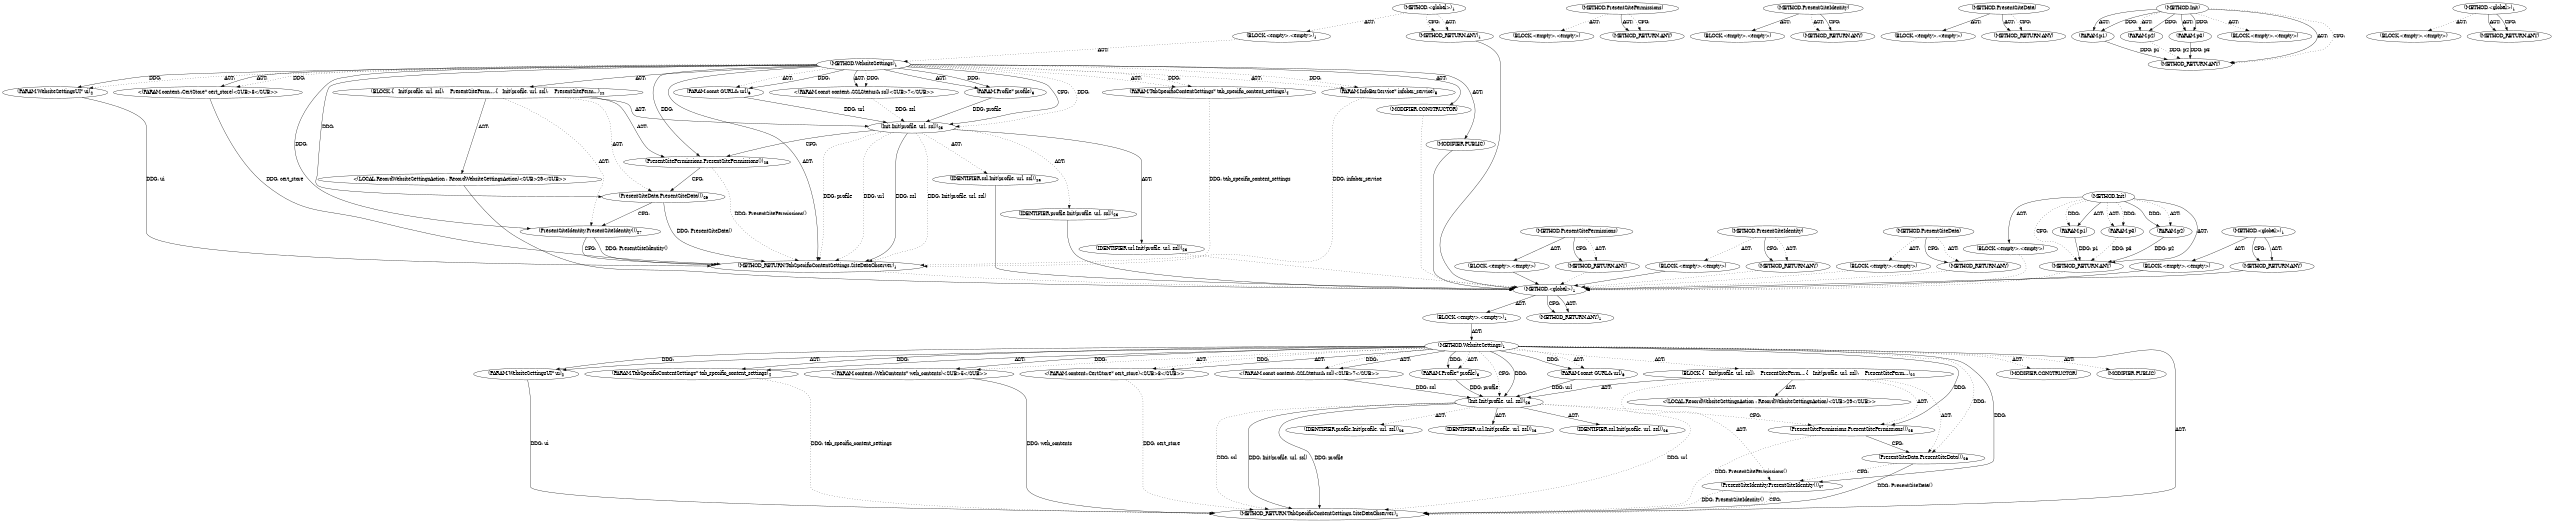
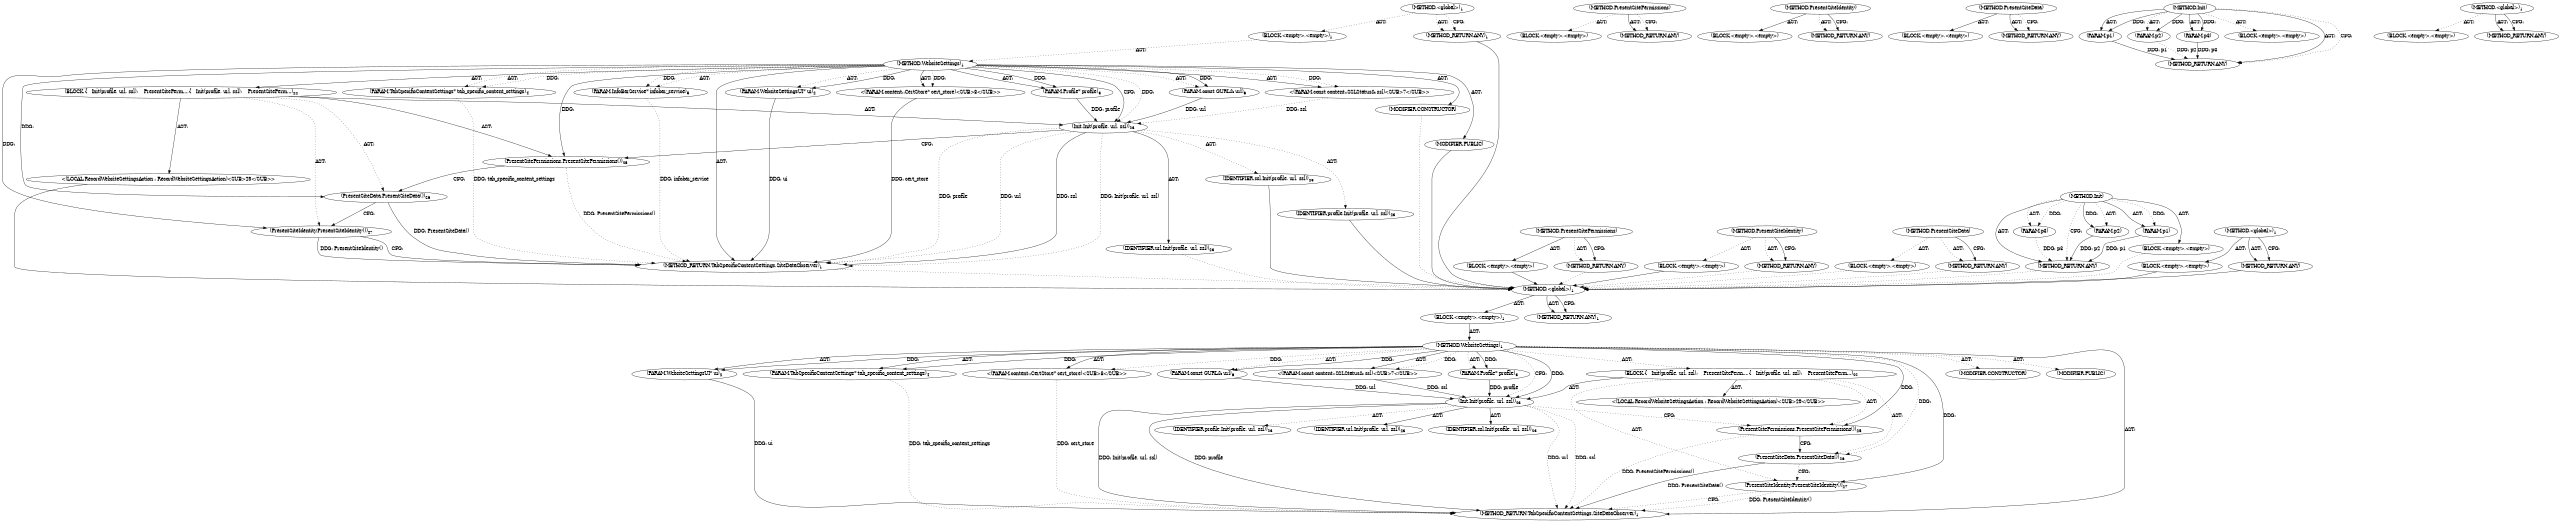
(909, 374) -> none
